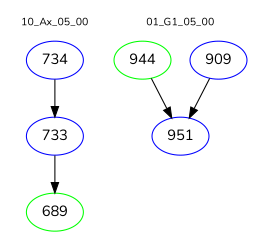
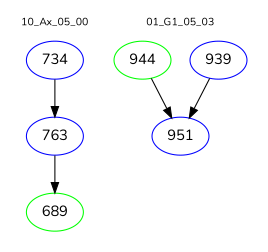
(180, 23) -> (180, 23)
(218, 60) -> (218, 60)
(55, 136) -> (55, 136)
